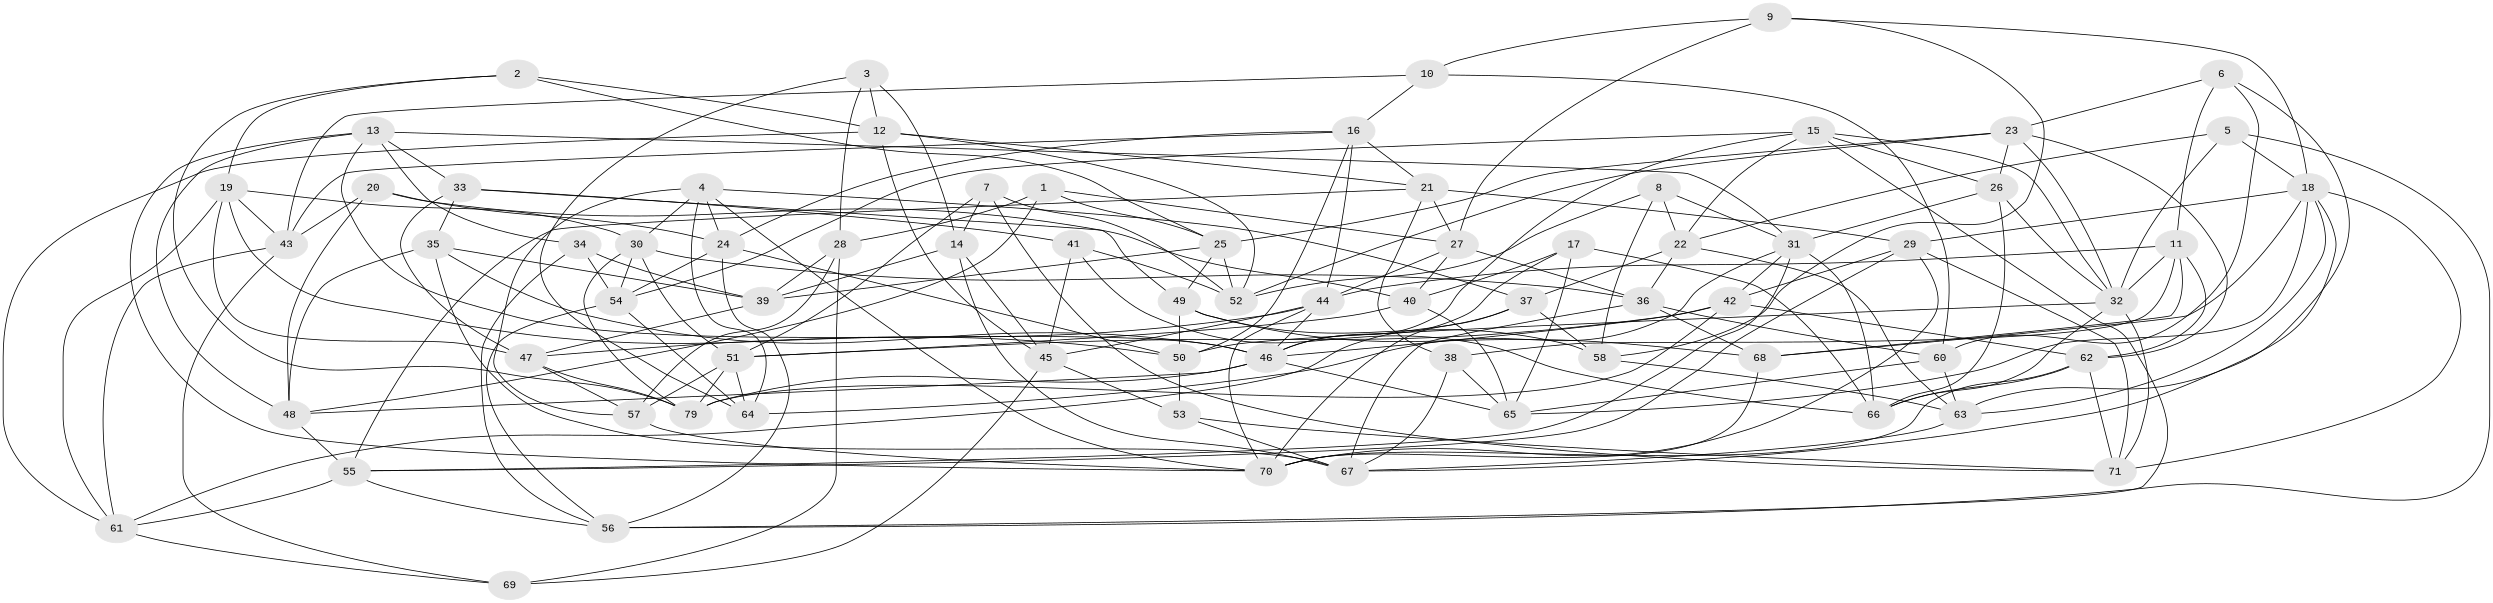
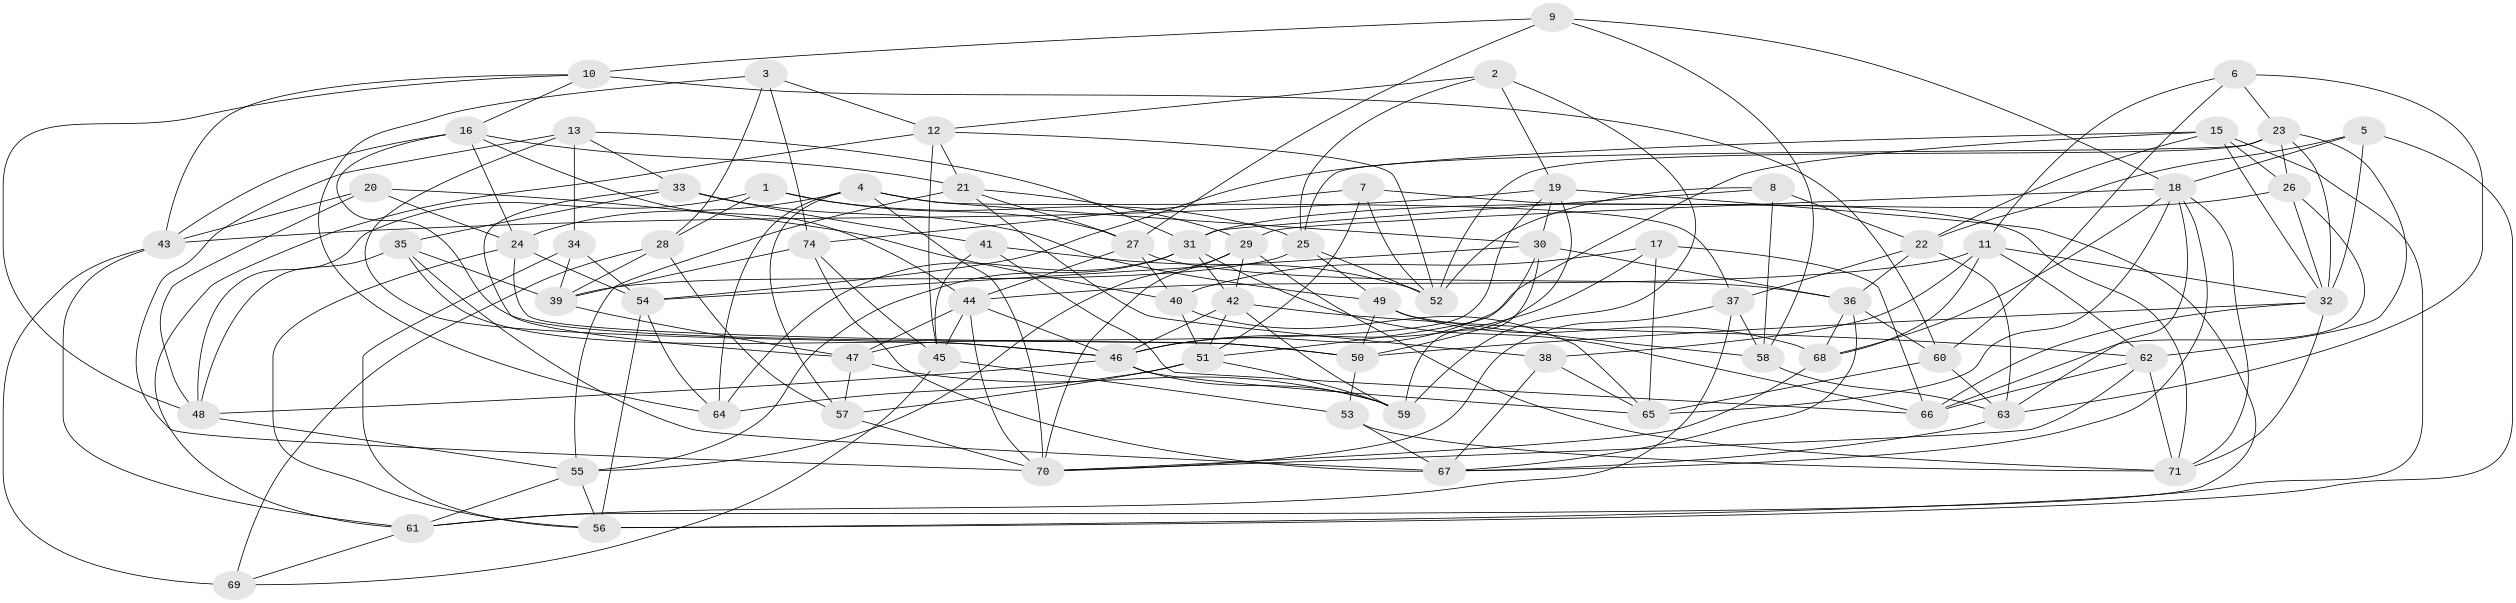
(161, 229) -> (112, 124)
(957, 245) -> (809, 245)
(691, 415) -> (1404, 415)
